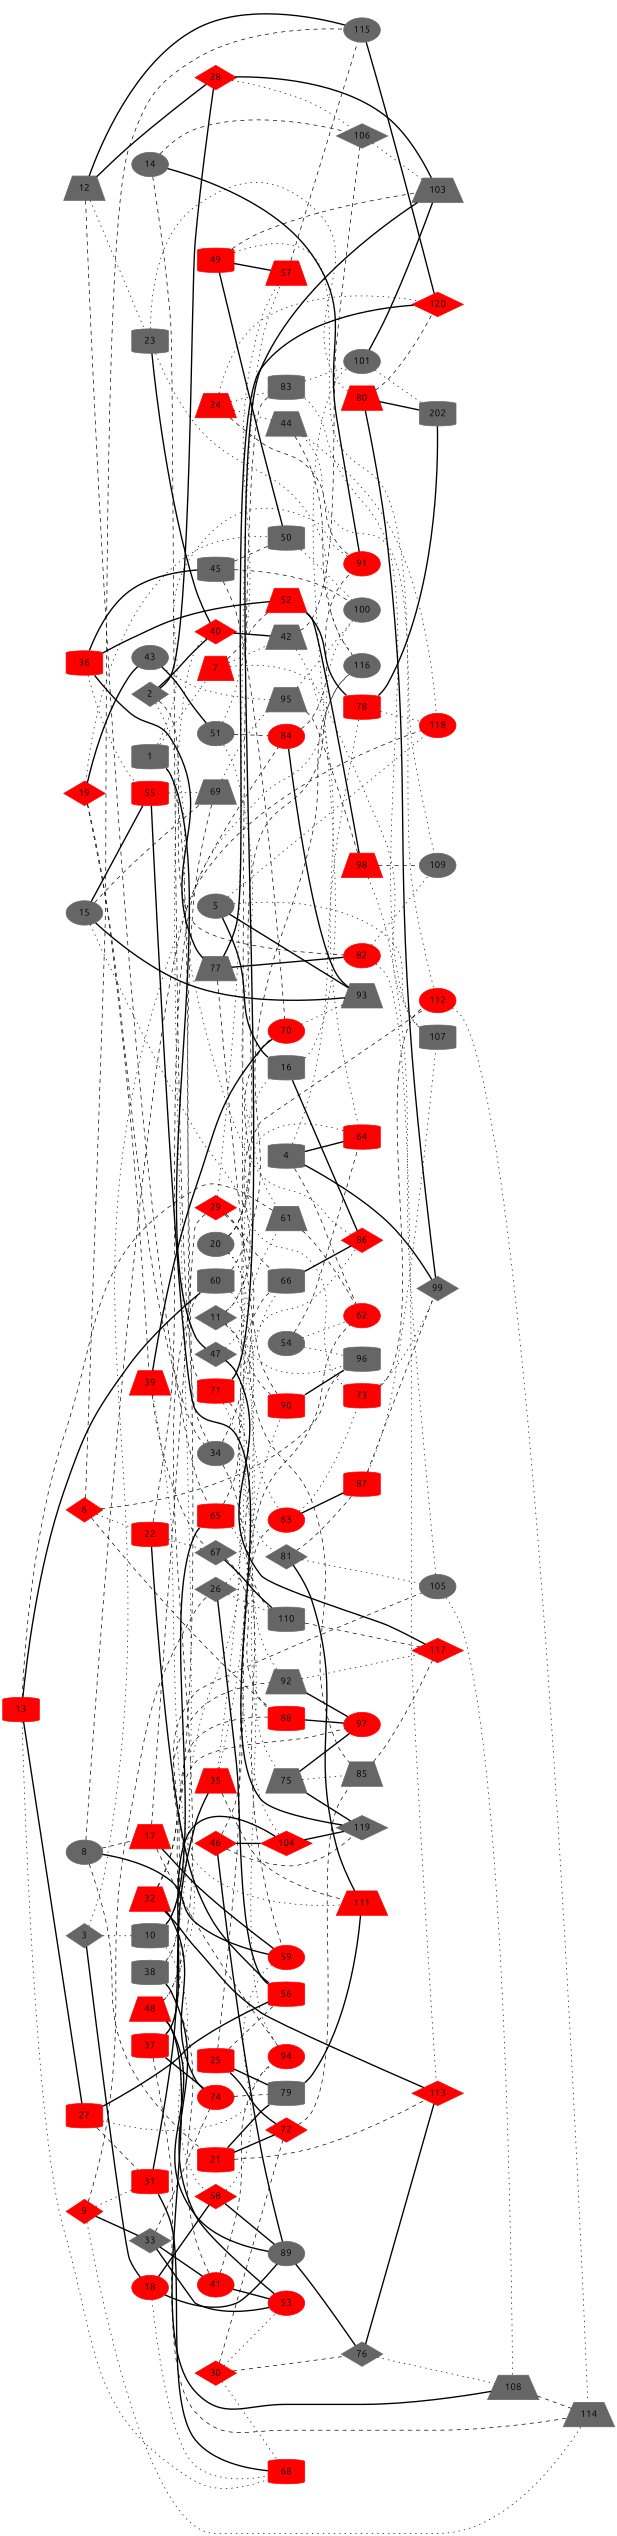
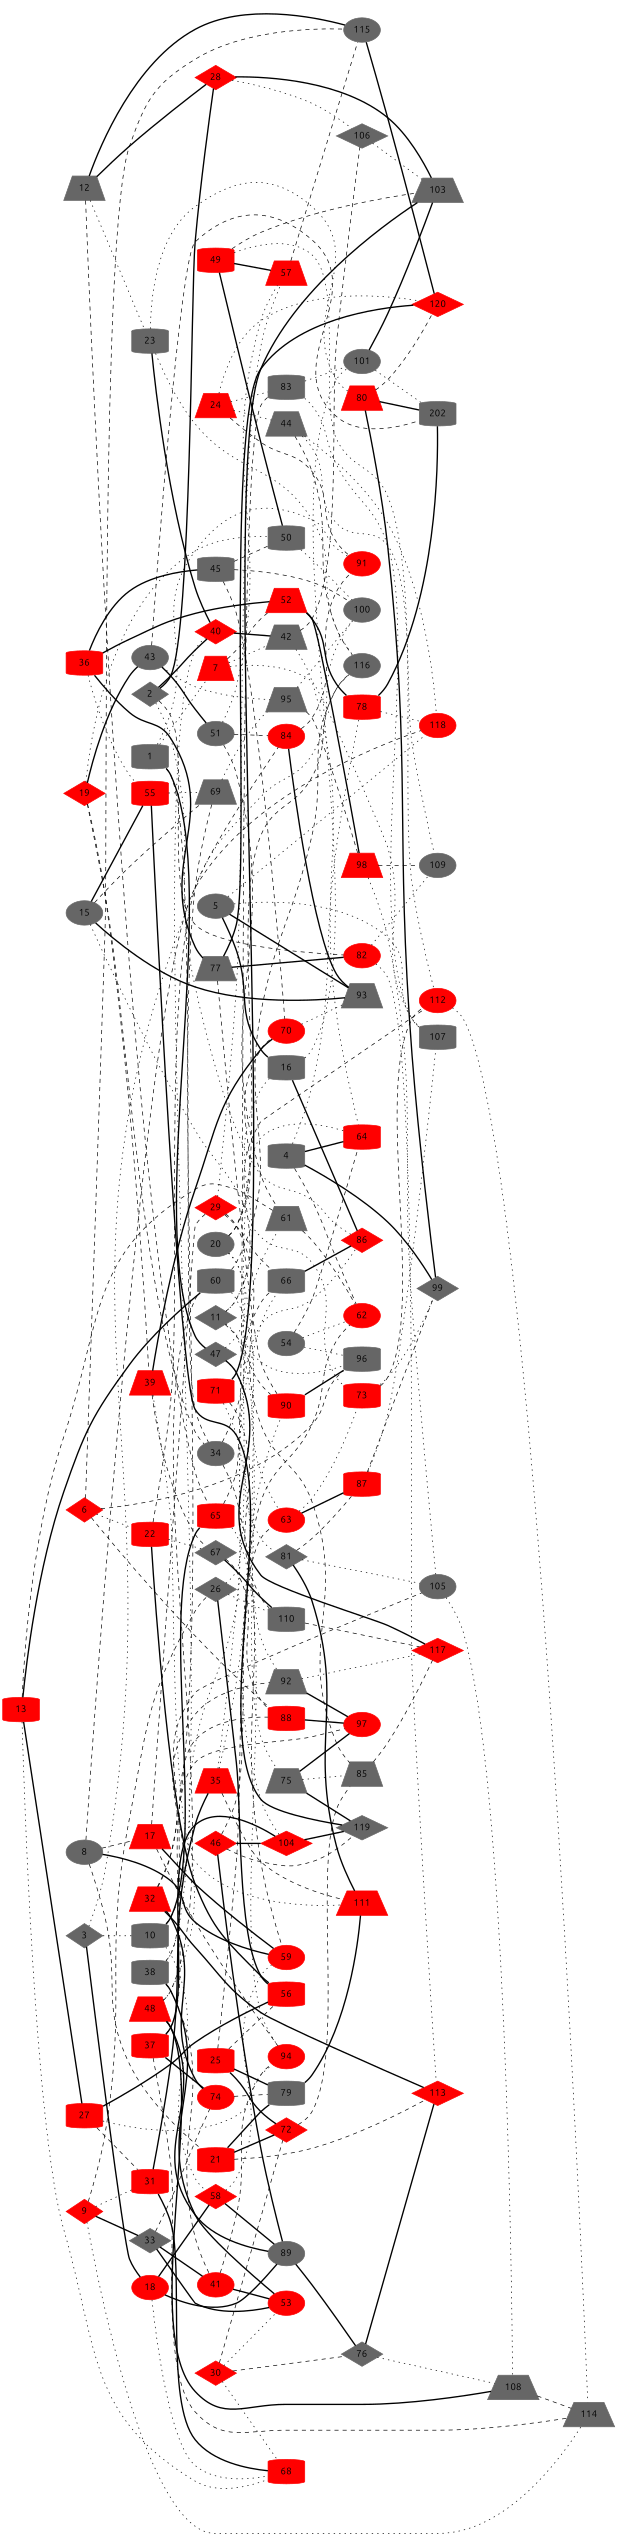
(150, 164) -> none
none -> (189, 261)
(247, 976) -> (247, 976)
